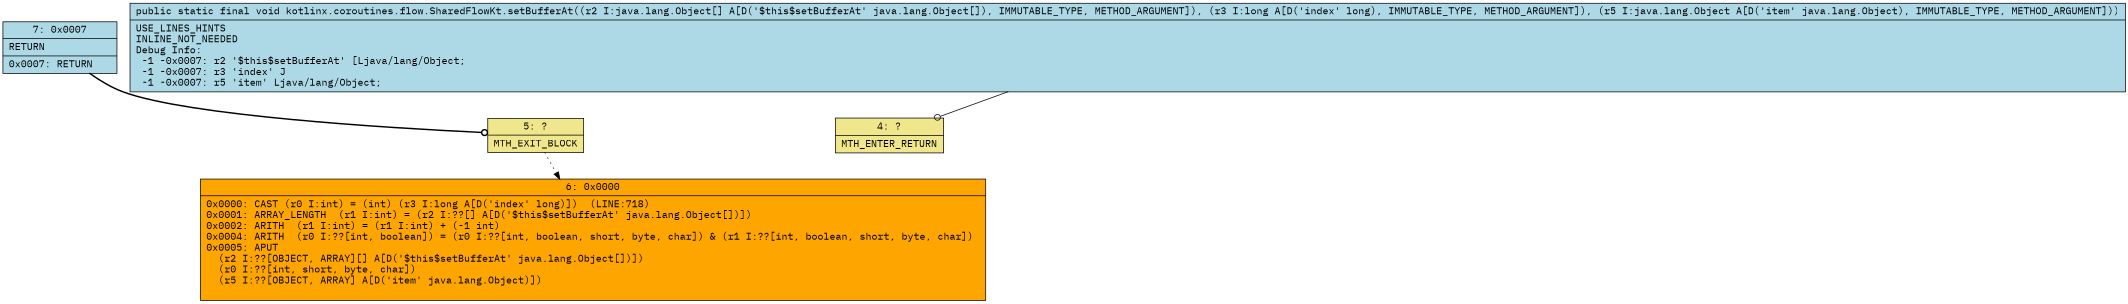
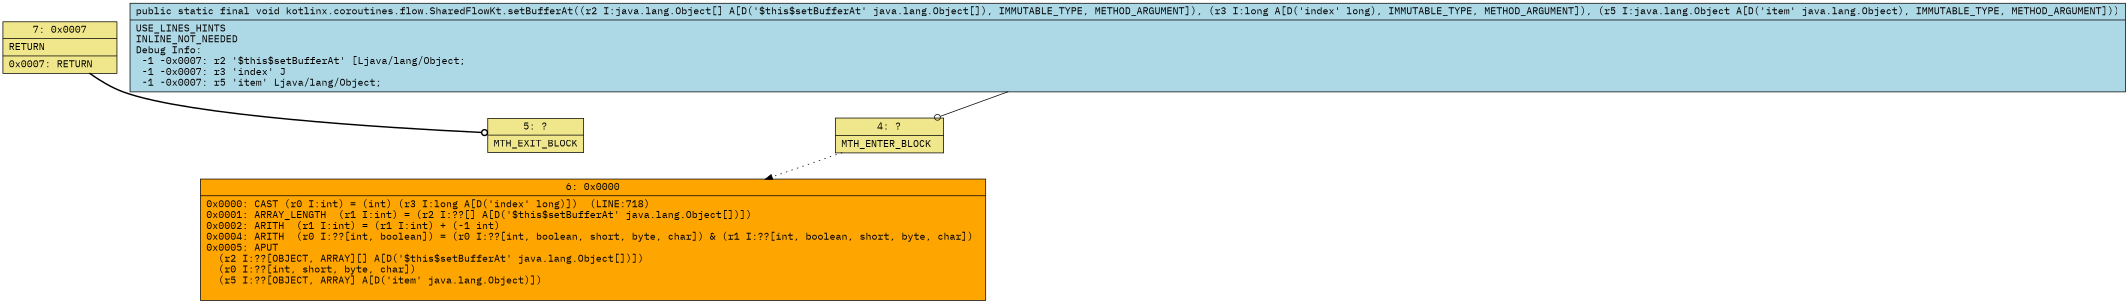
(60, 48) -> (60, 48)
(889, 144) -> (886, 144)
(550, 163) -> (807, 165)
